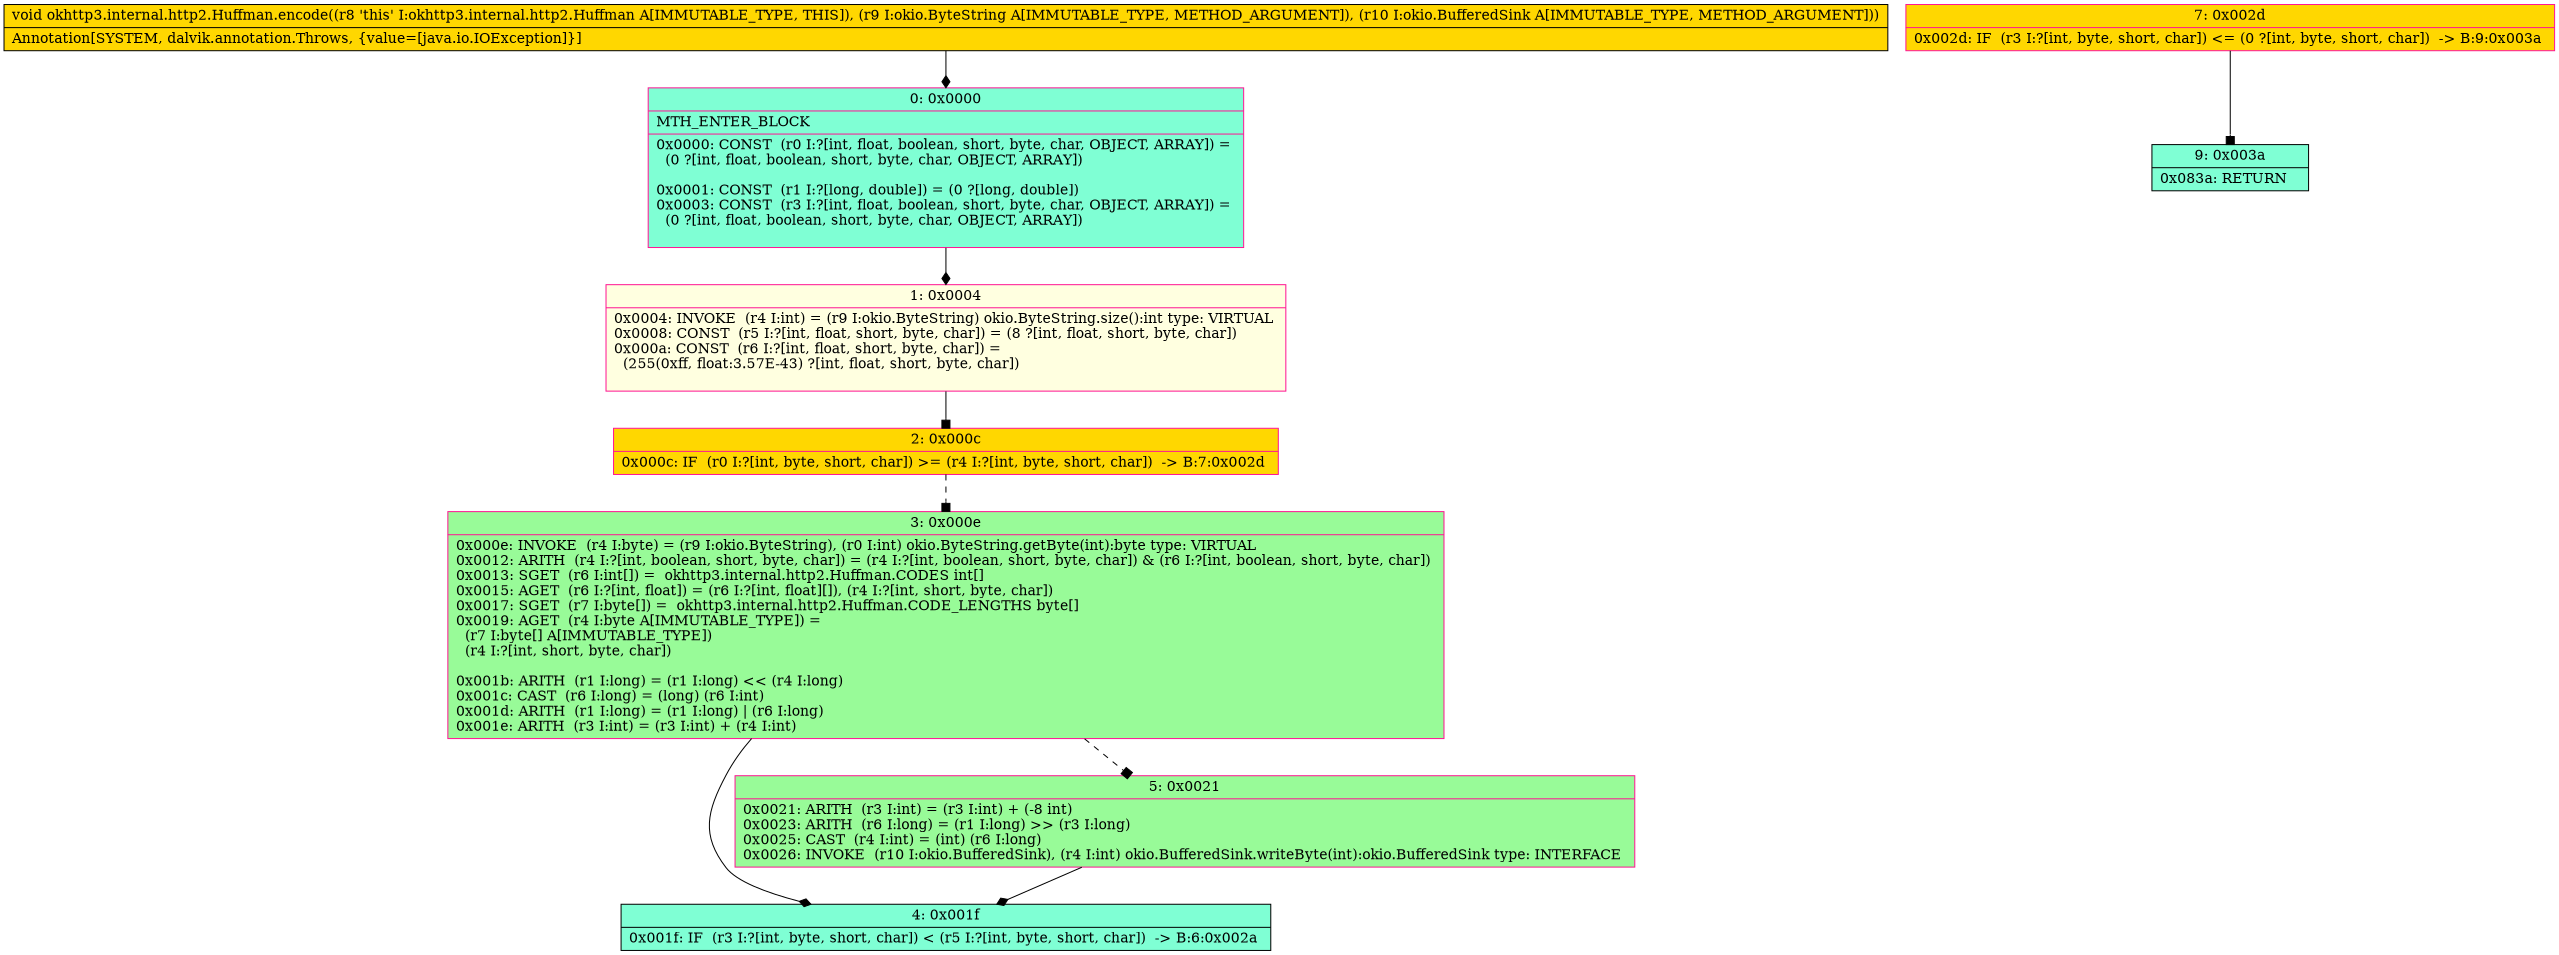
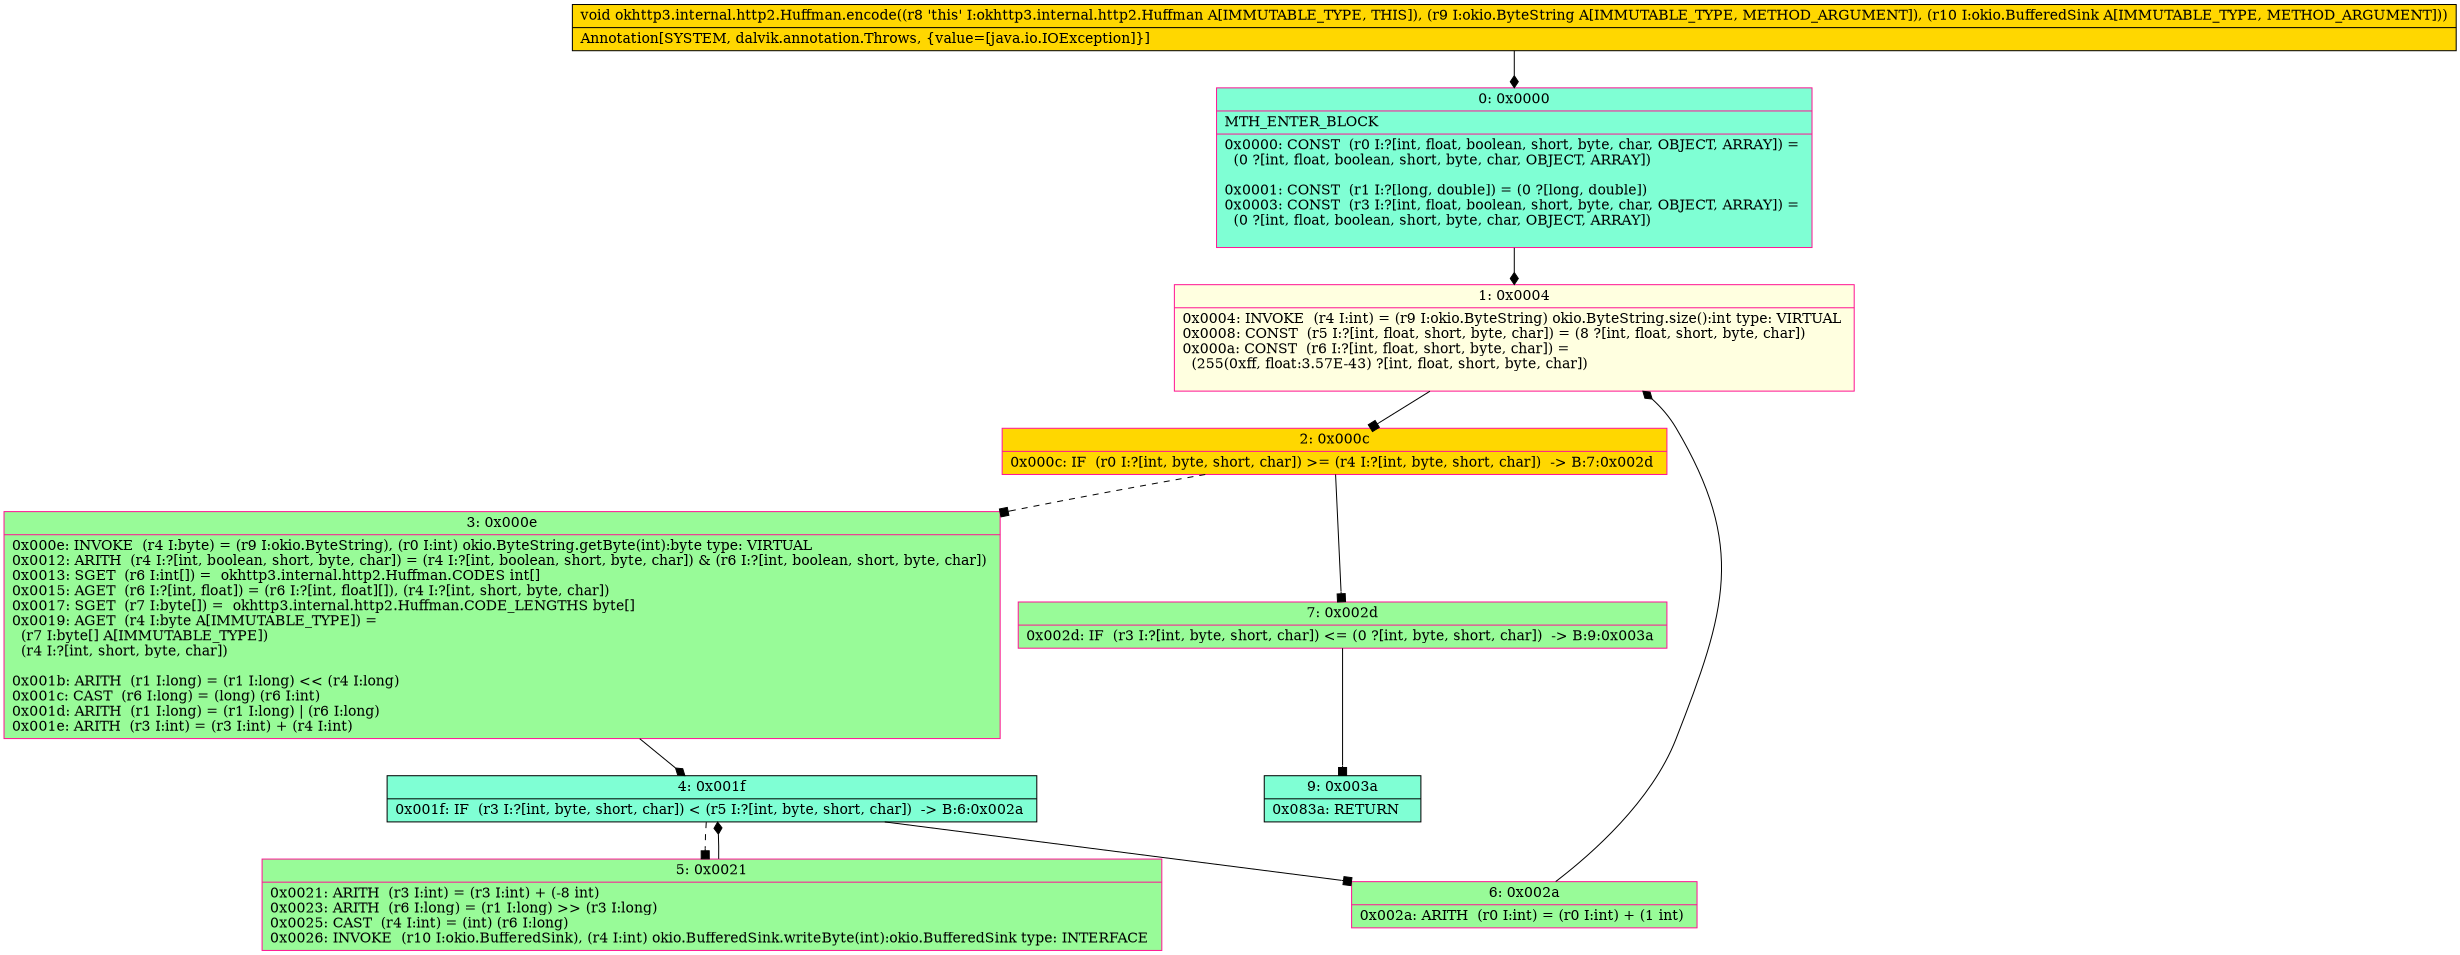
(2230, 28) -> (1343, 625)
none -> (1338, 533)
(1103, 754) -> (705, 835)
none -> (1524, 905)
